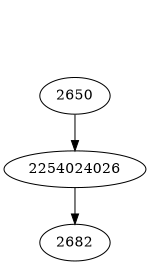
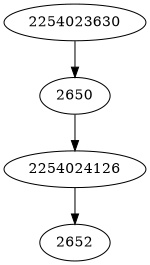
none -> (75, 22)
(75, 169) -> (75, 169)
(75, 243) -> (75, 243)
